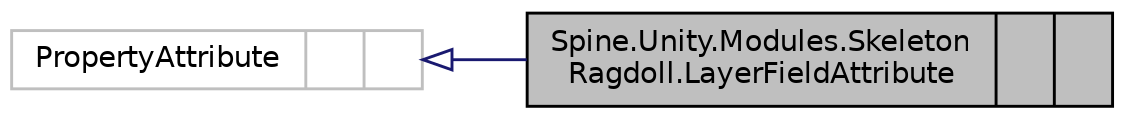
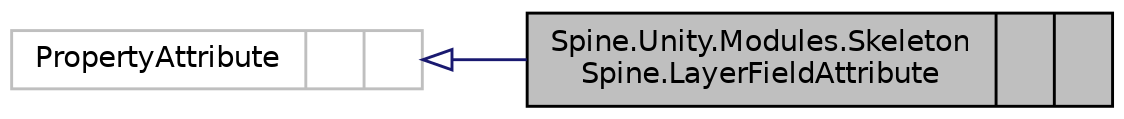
(762, 74) -> (762, 74)
